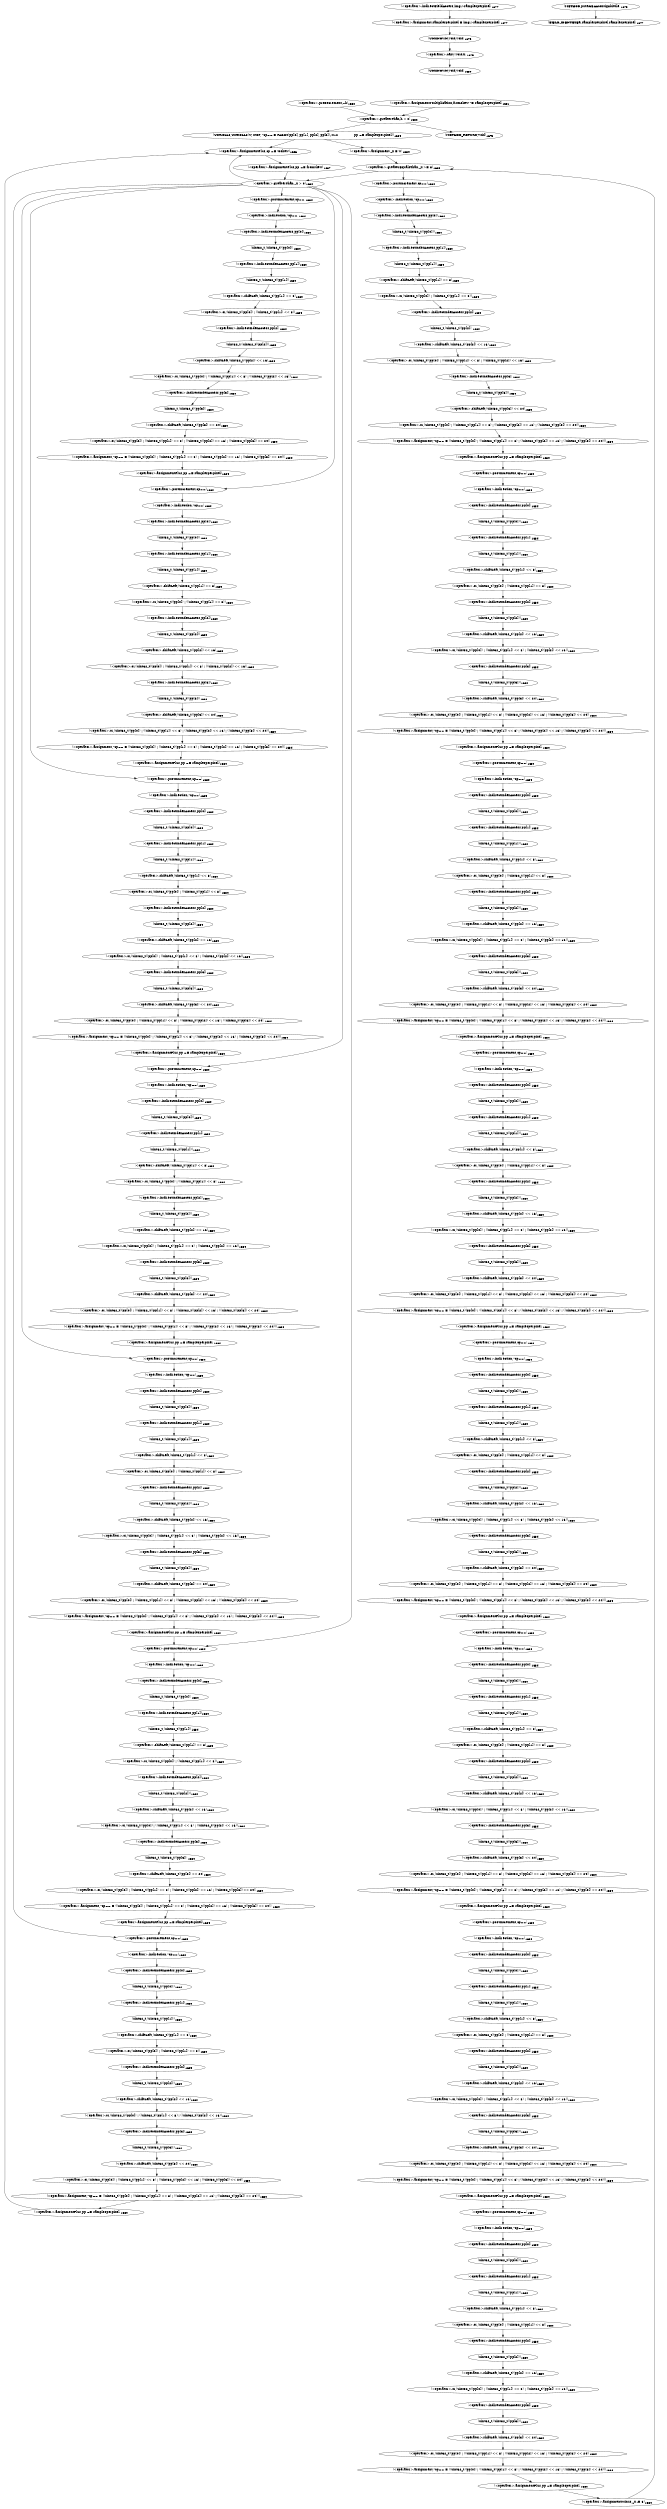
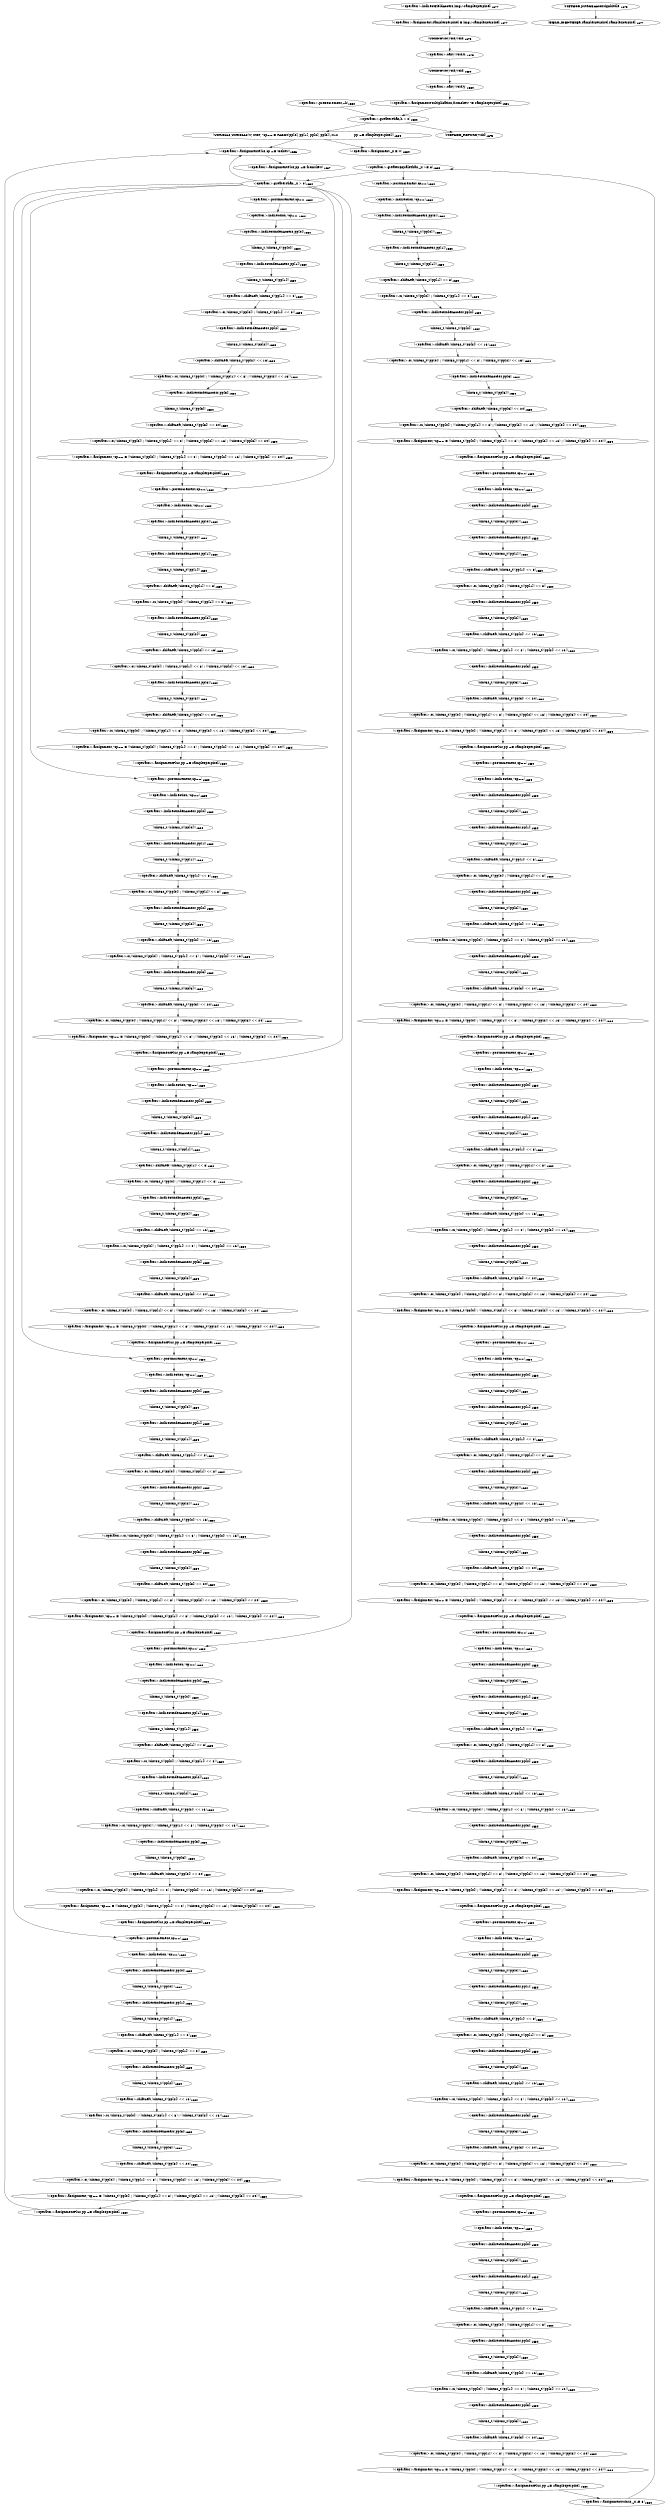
none -> (450, 87)
(391, 159) -> none
